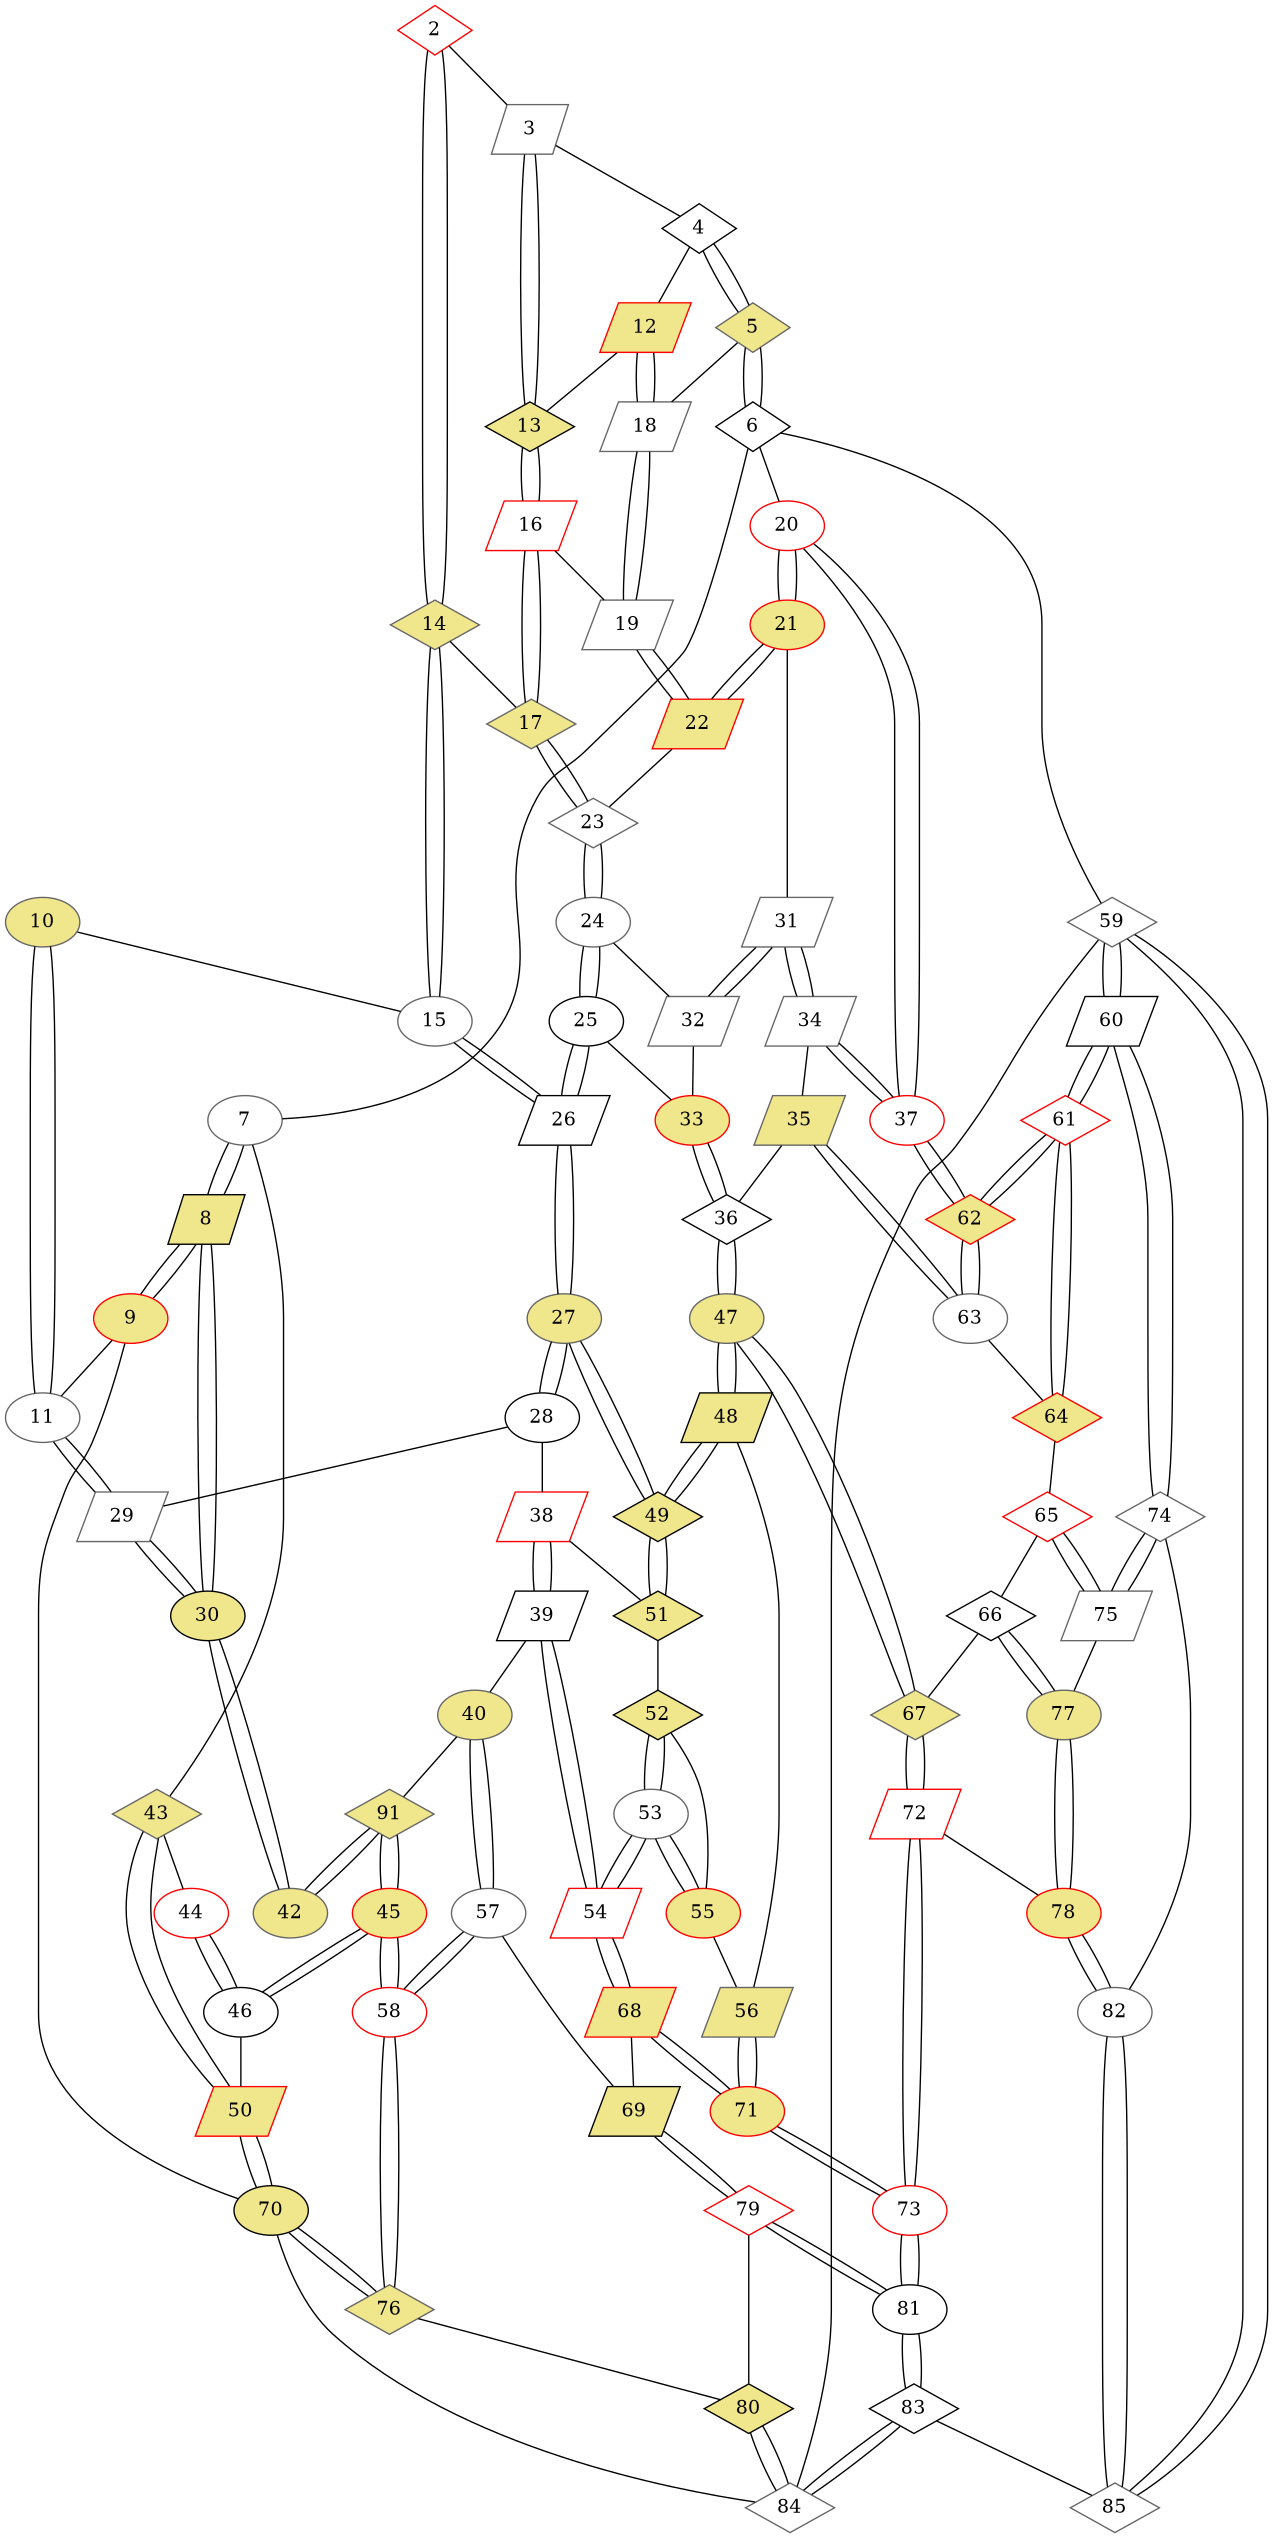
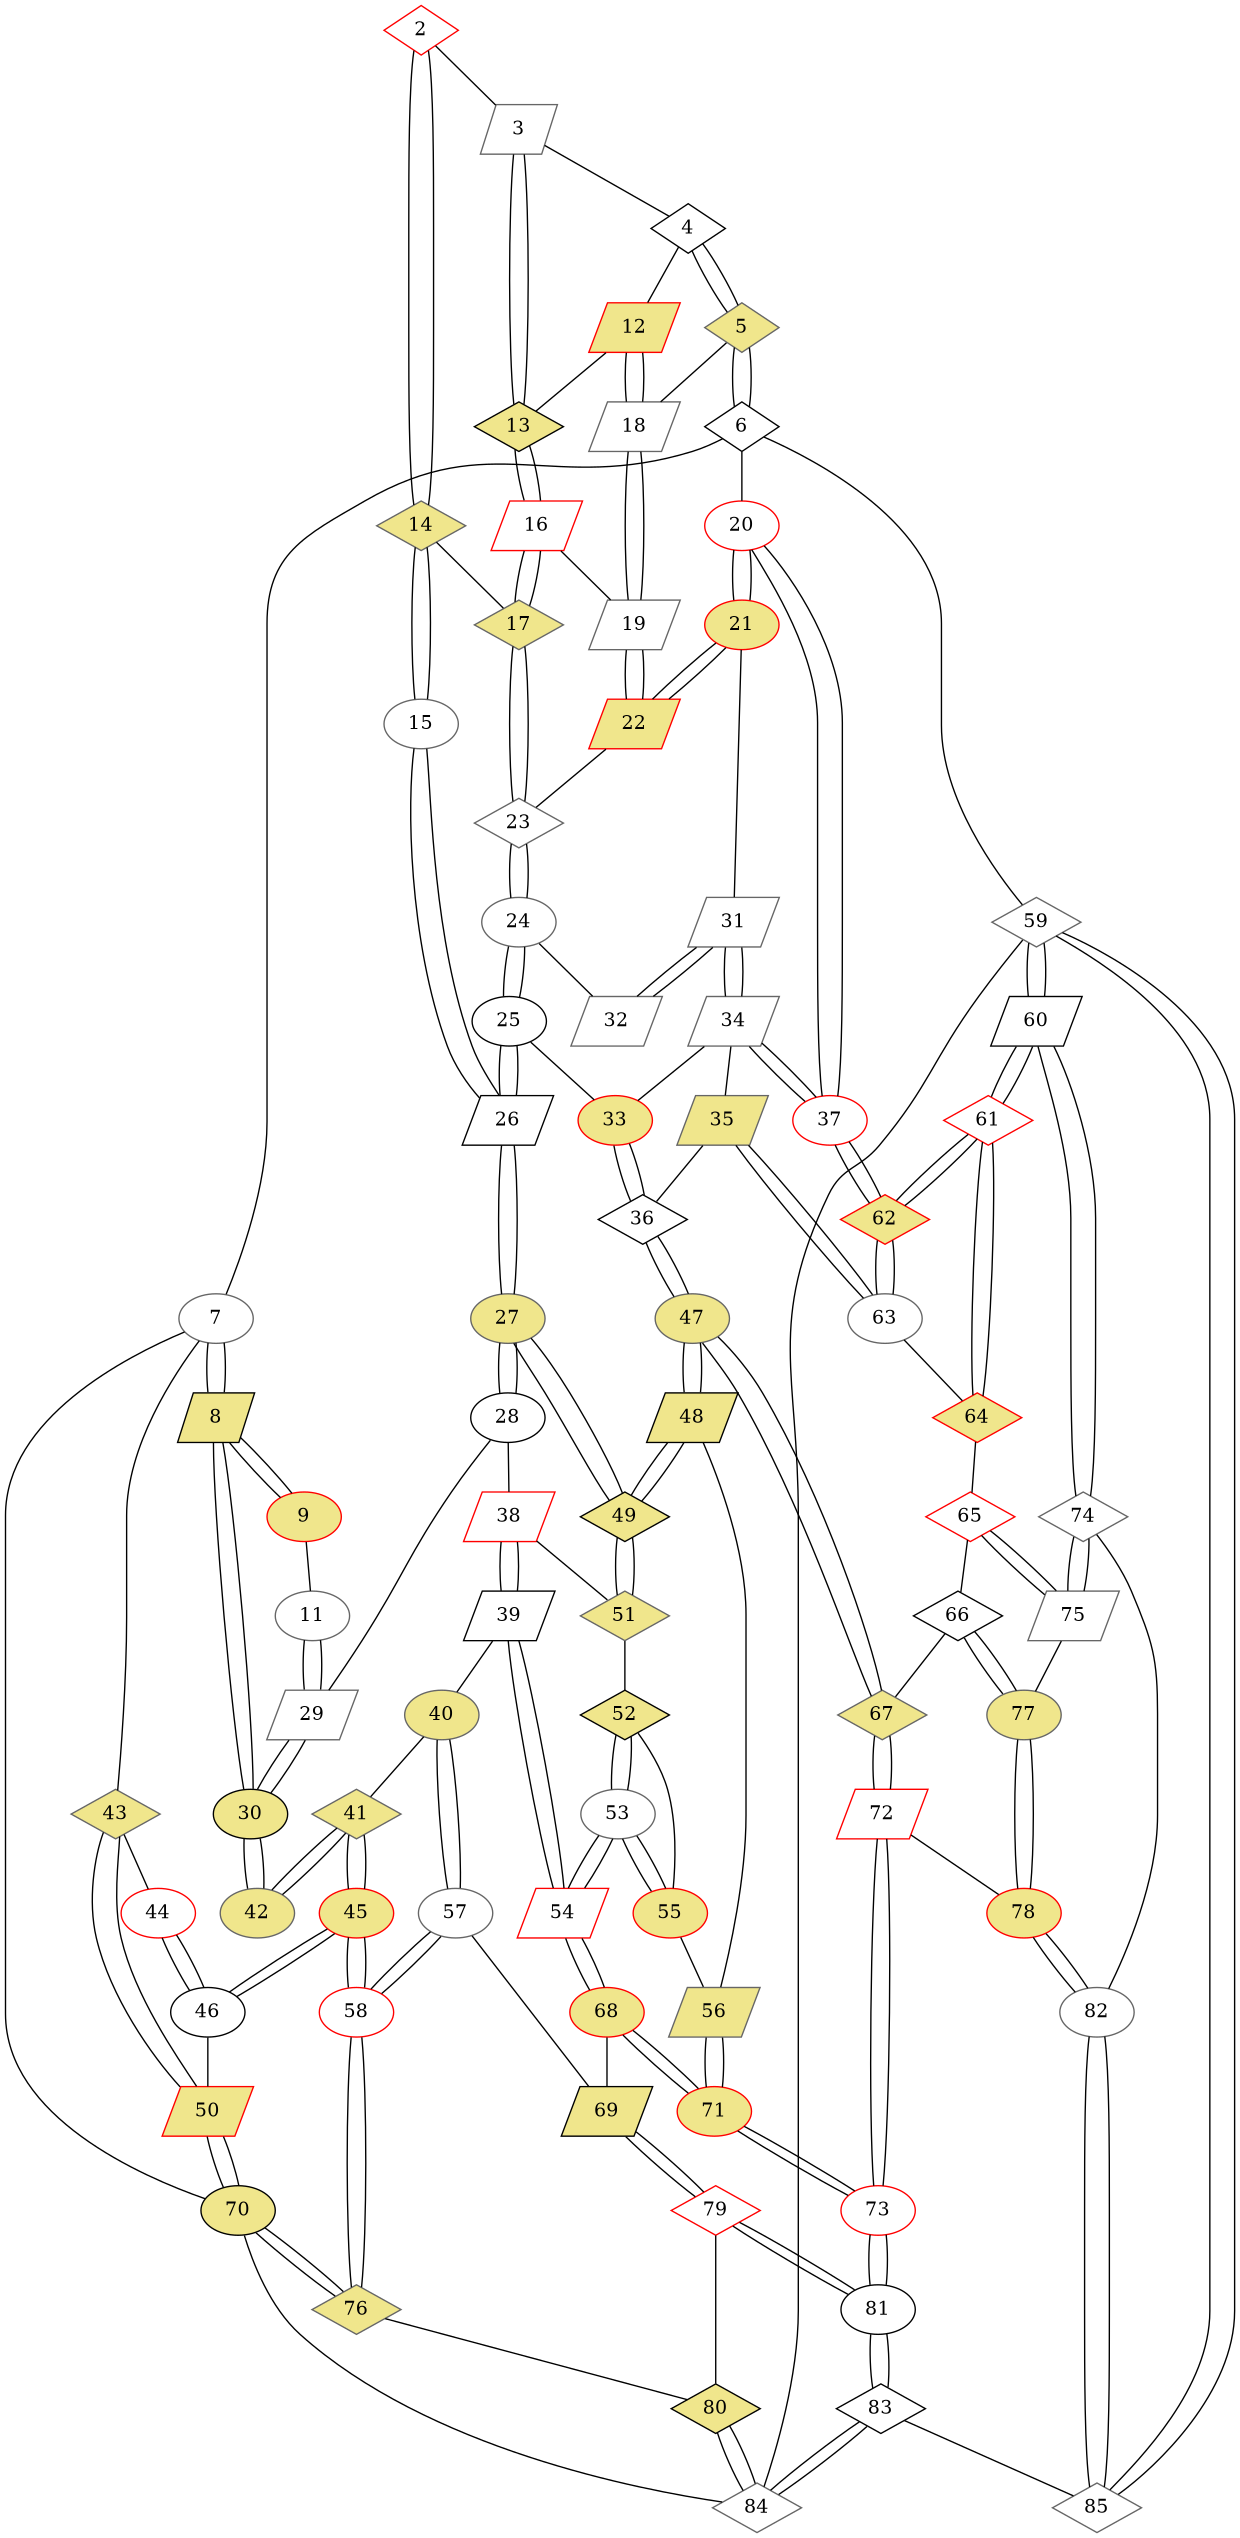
(43, 922) -> none
(693, 1071) -> (671, 1074)
(658, 1616) -> (625, 1616)
(390, 1814) -> (356, 1814)
(39, 1815) -> (6, 1774)
(630, 2012) -> (607, 2012)
